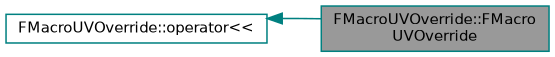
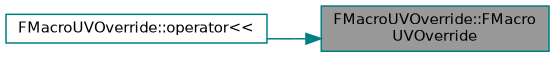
(302, 19) -> (286, 39)
